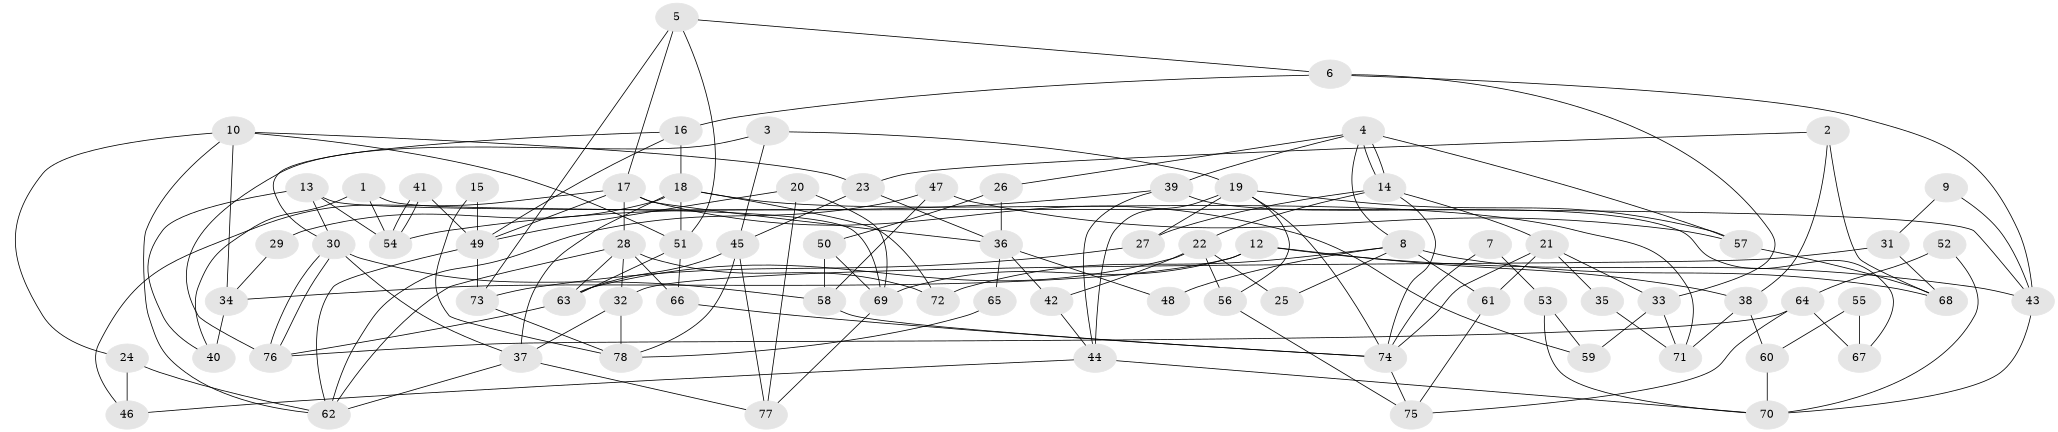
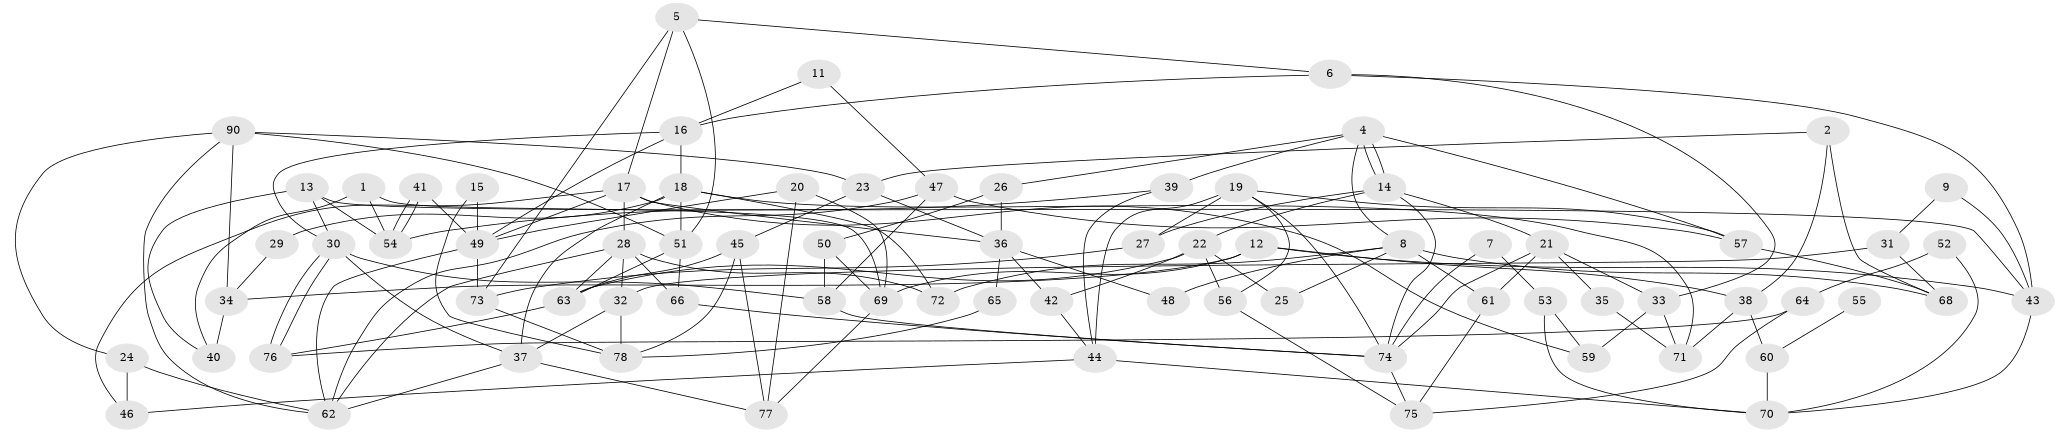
none -> (819, 74)
(234, 131) -> (234, 131)
(768, 131) -> none
(1860, 358) -> none
